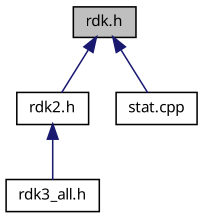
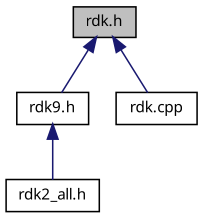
(53, 108) -> (53, 108)
(157, 108) -> (157, 108)
(53, 196) -> (53, 196)
